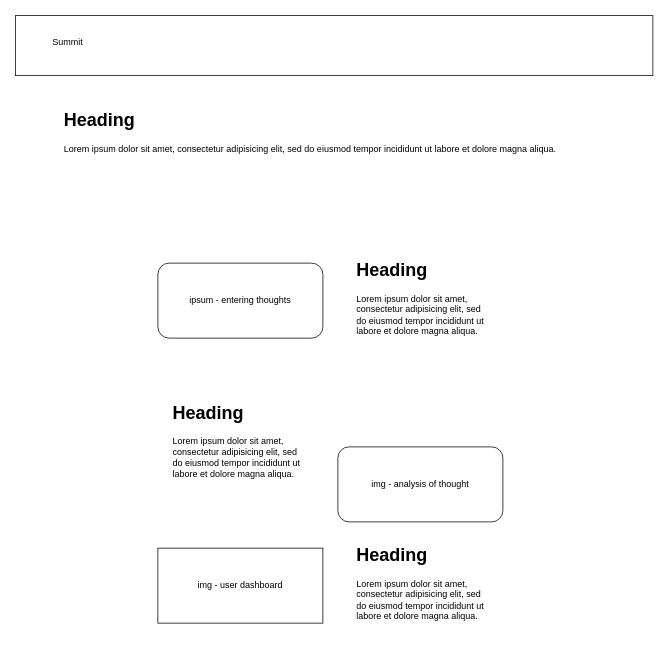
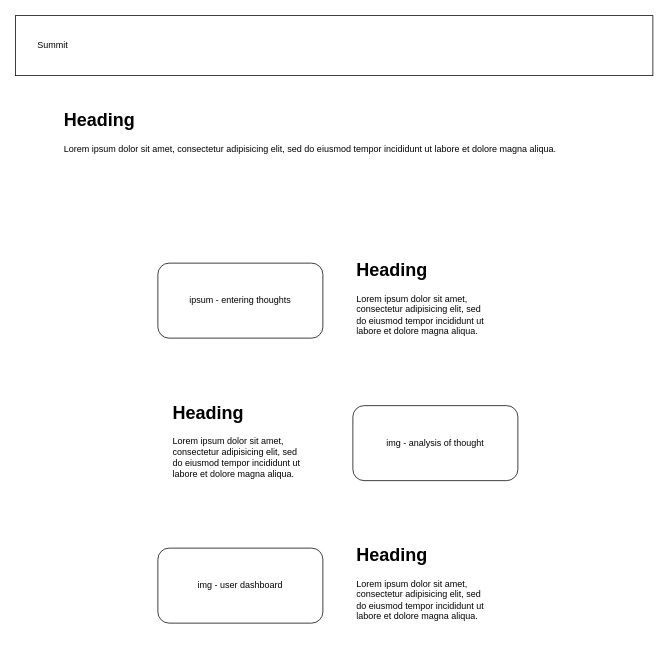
(68, 42) -> (53, 45)
(420, 484) -> (435, 443)
(240, 585) -> (240, 585)
